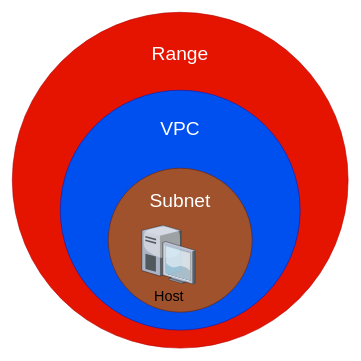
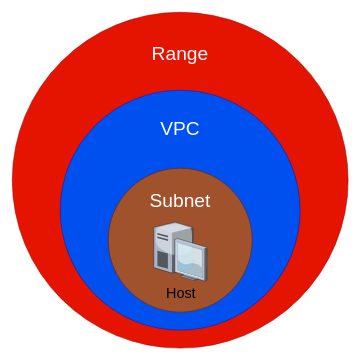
(169, 255) -> (181, 252)
